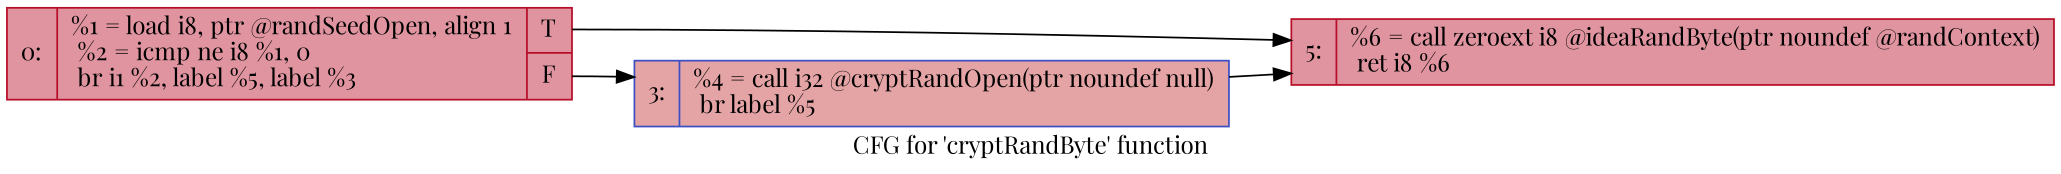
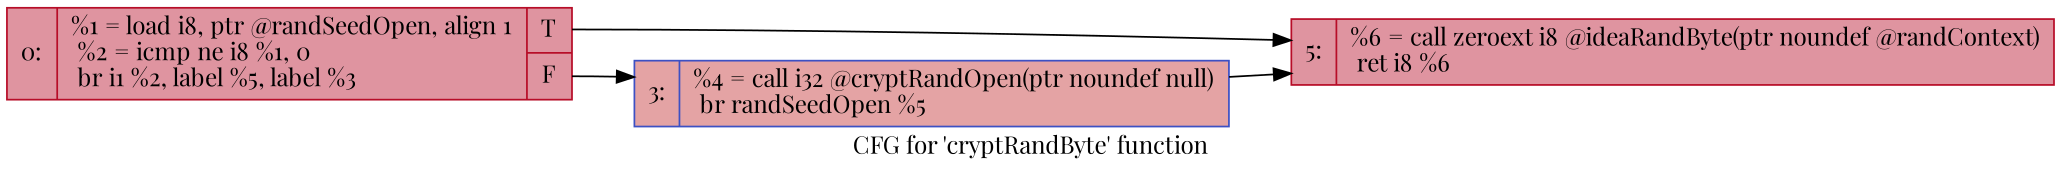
(755, 106) -> (810, 106)
